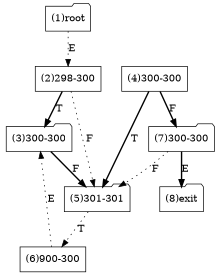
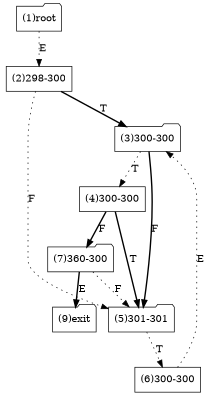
(182, 139) -> (81, 259)
none -> (132, 166)
(182, 199) -> (74, 320)
(53, 259) -> (168, 380)
